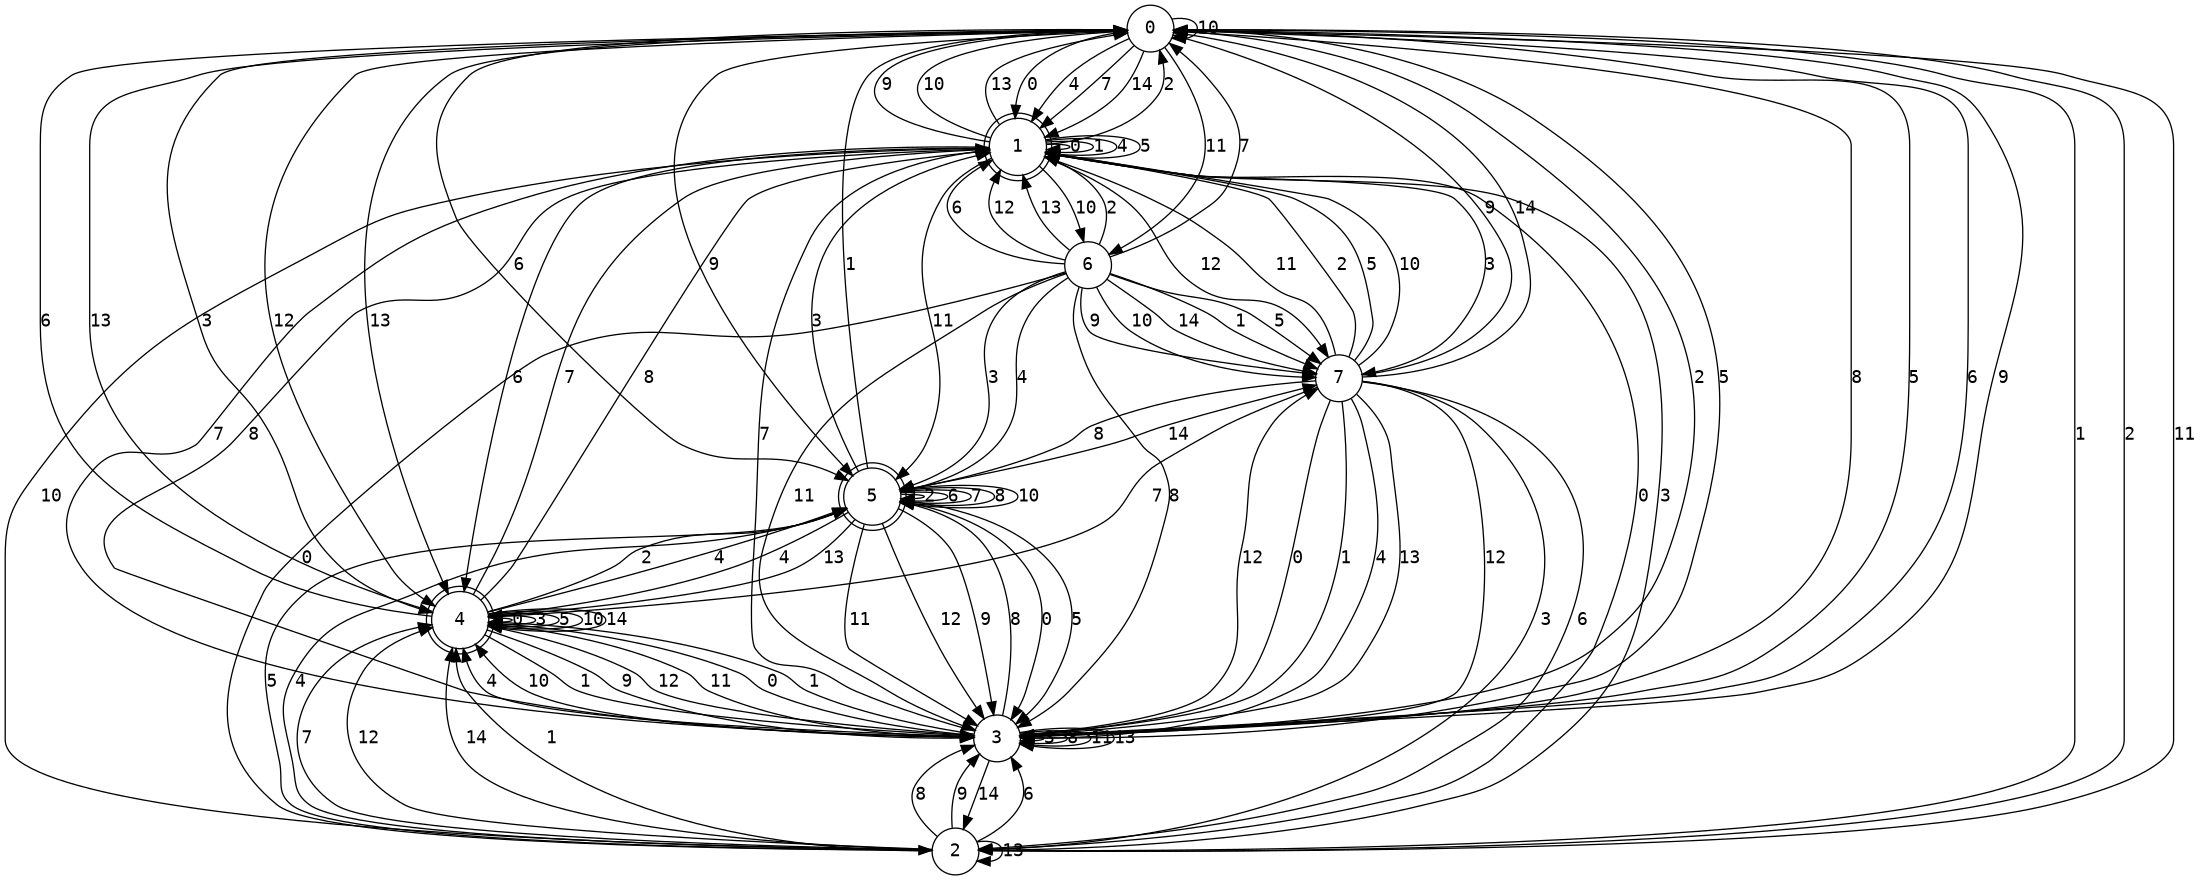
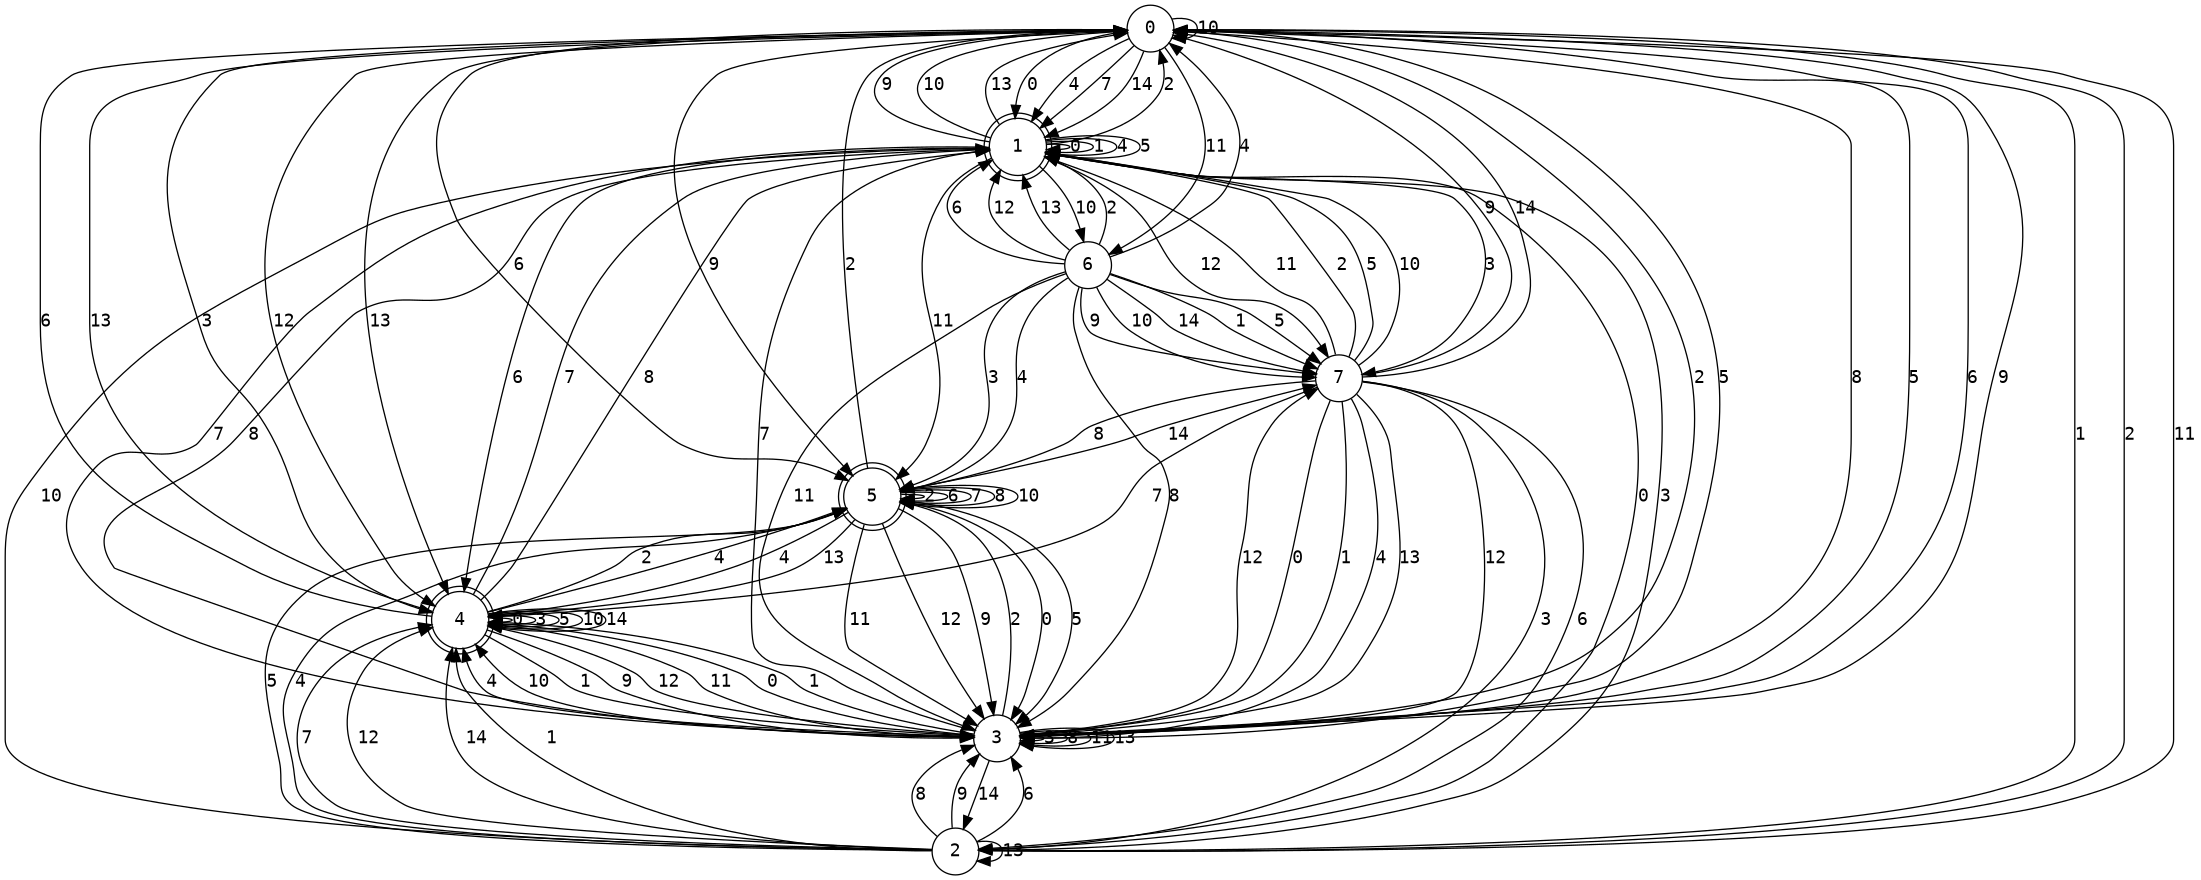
(1245, 147) -> (1245, 147)
(851, 265) -> (851, 265)
(817, 273) -> none
(300, 551) -> none
(1016, 620) -> (1016, 620)
